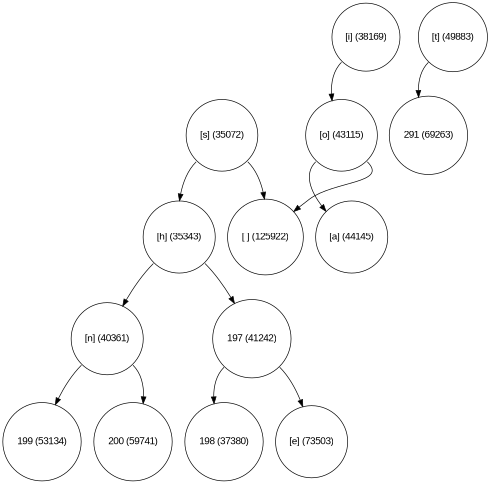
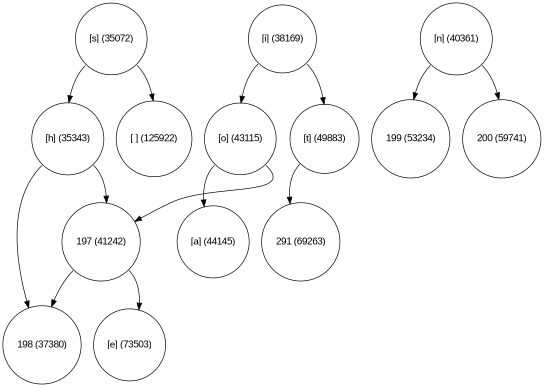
none -> (317, 80)
(340, 186) -> (213, 192)
(139, 281) -> (17, 231)
(42, 442) -> (411, 139)
